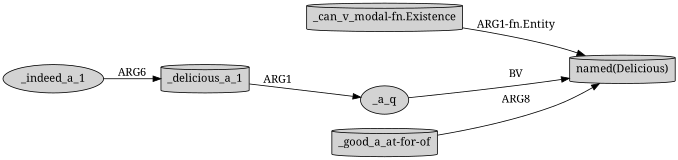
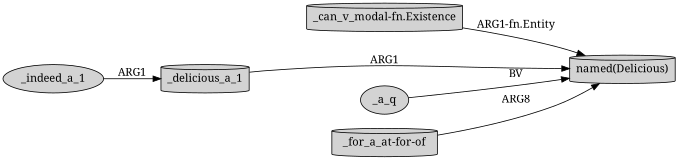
(132, 73) -> (132, 73)
(301, 90) -> (405, 66)
(385, 143) -> (385, 143)
